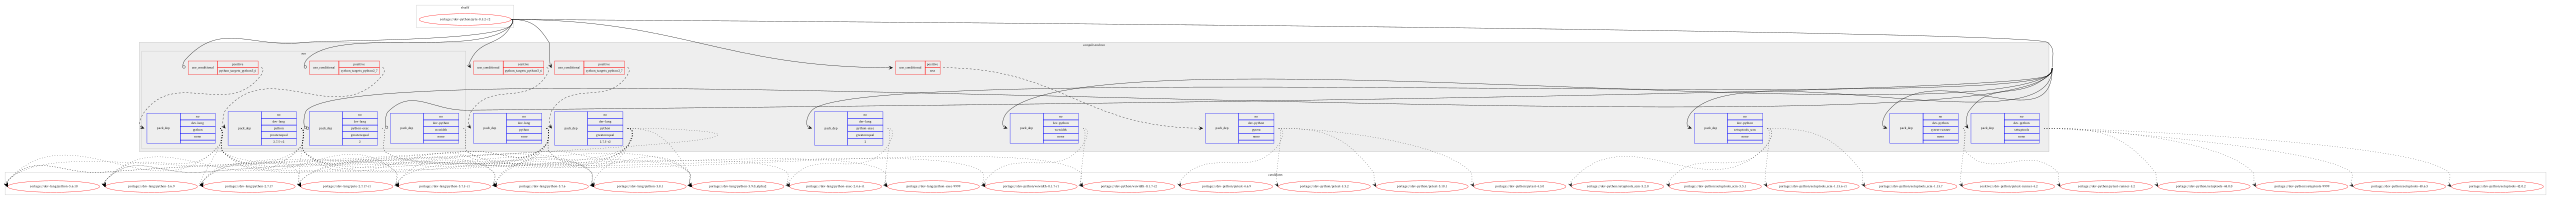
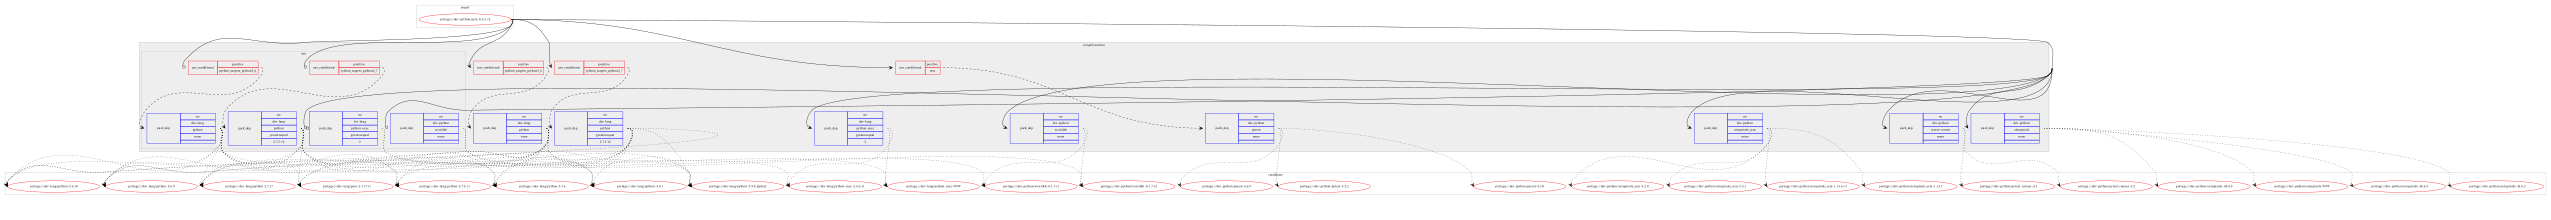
(1422, 187) -> none
(2009, 187) -> (2009, 187)
